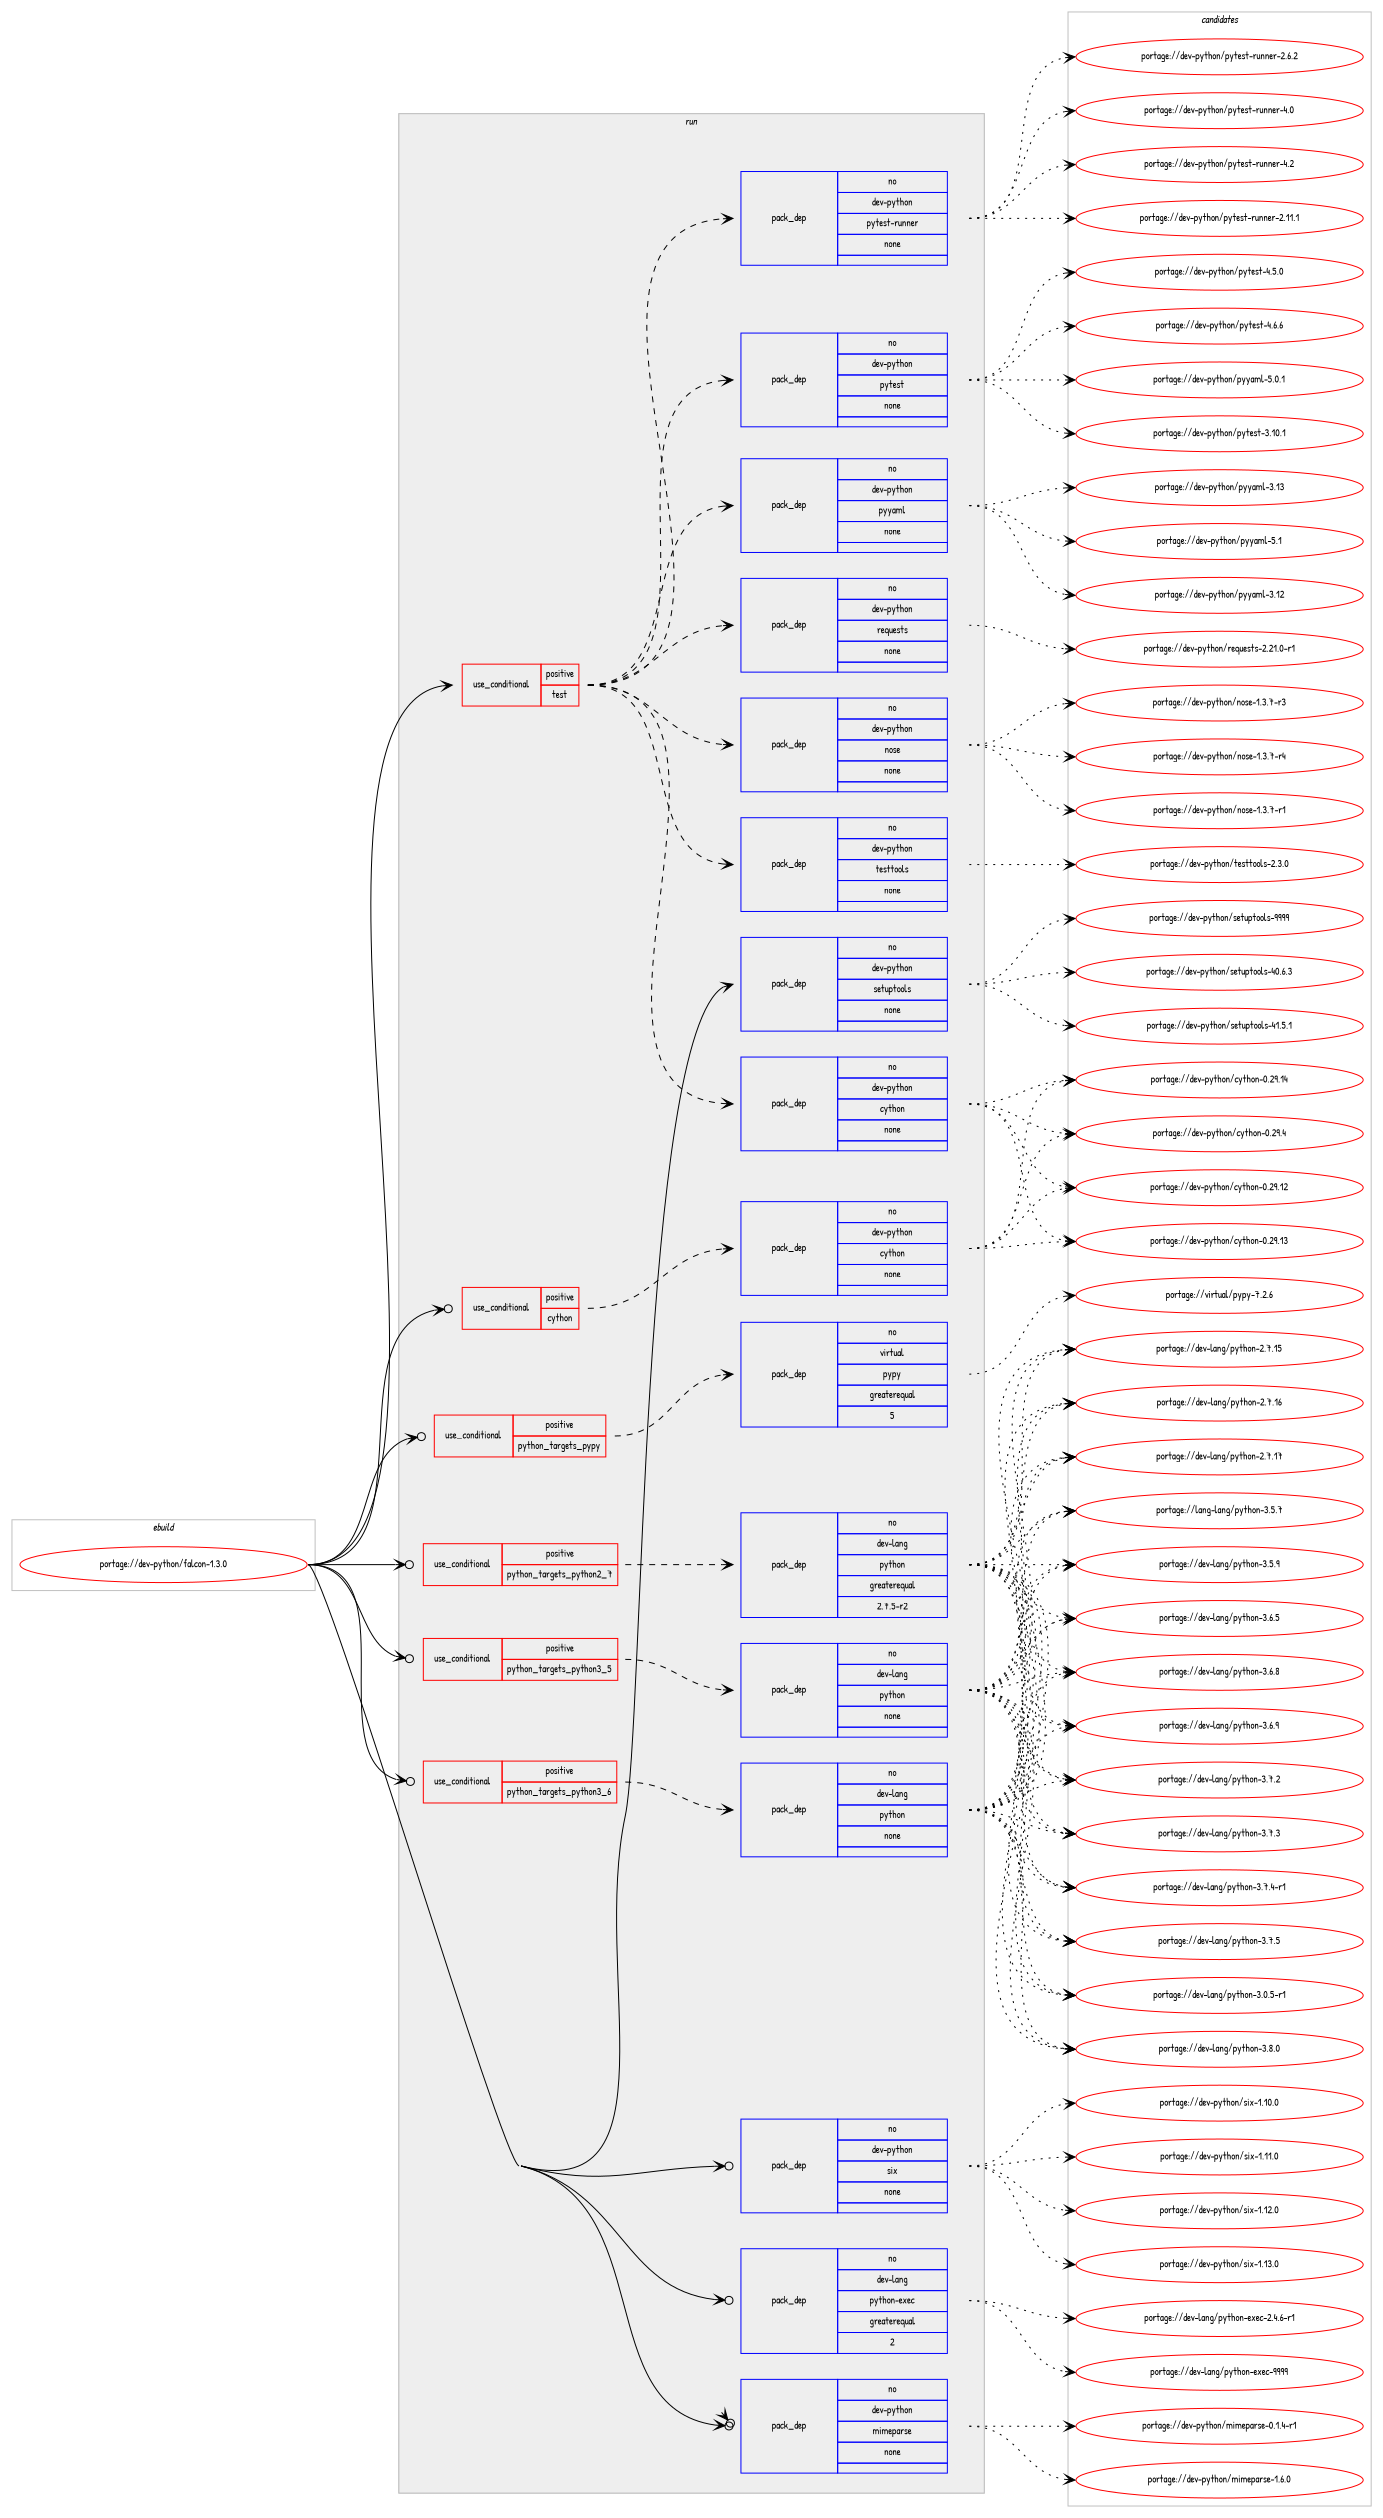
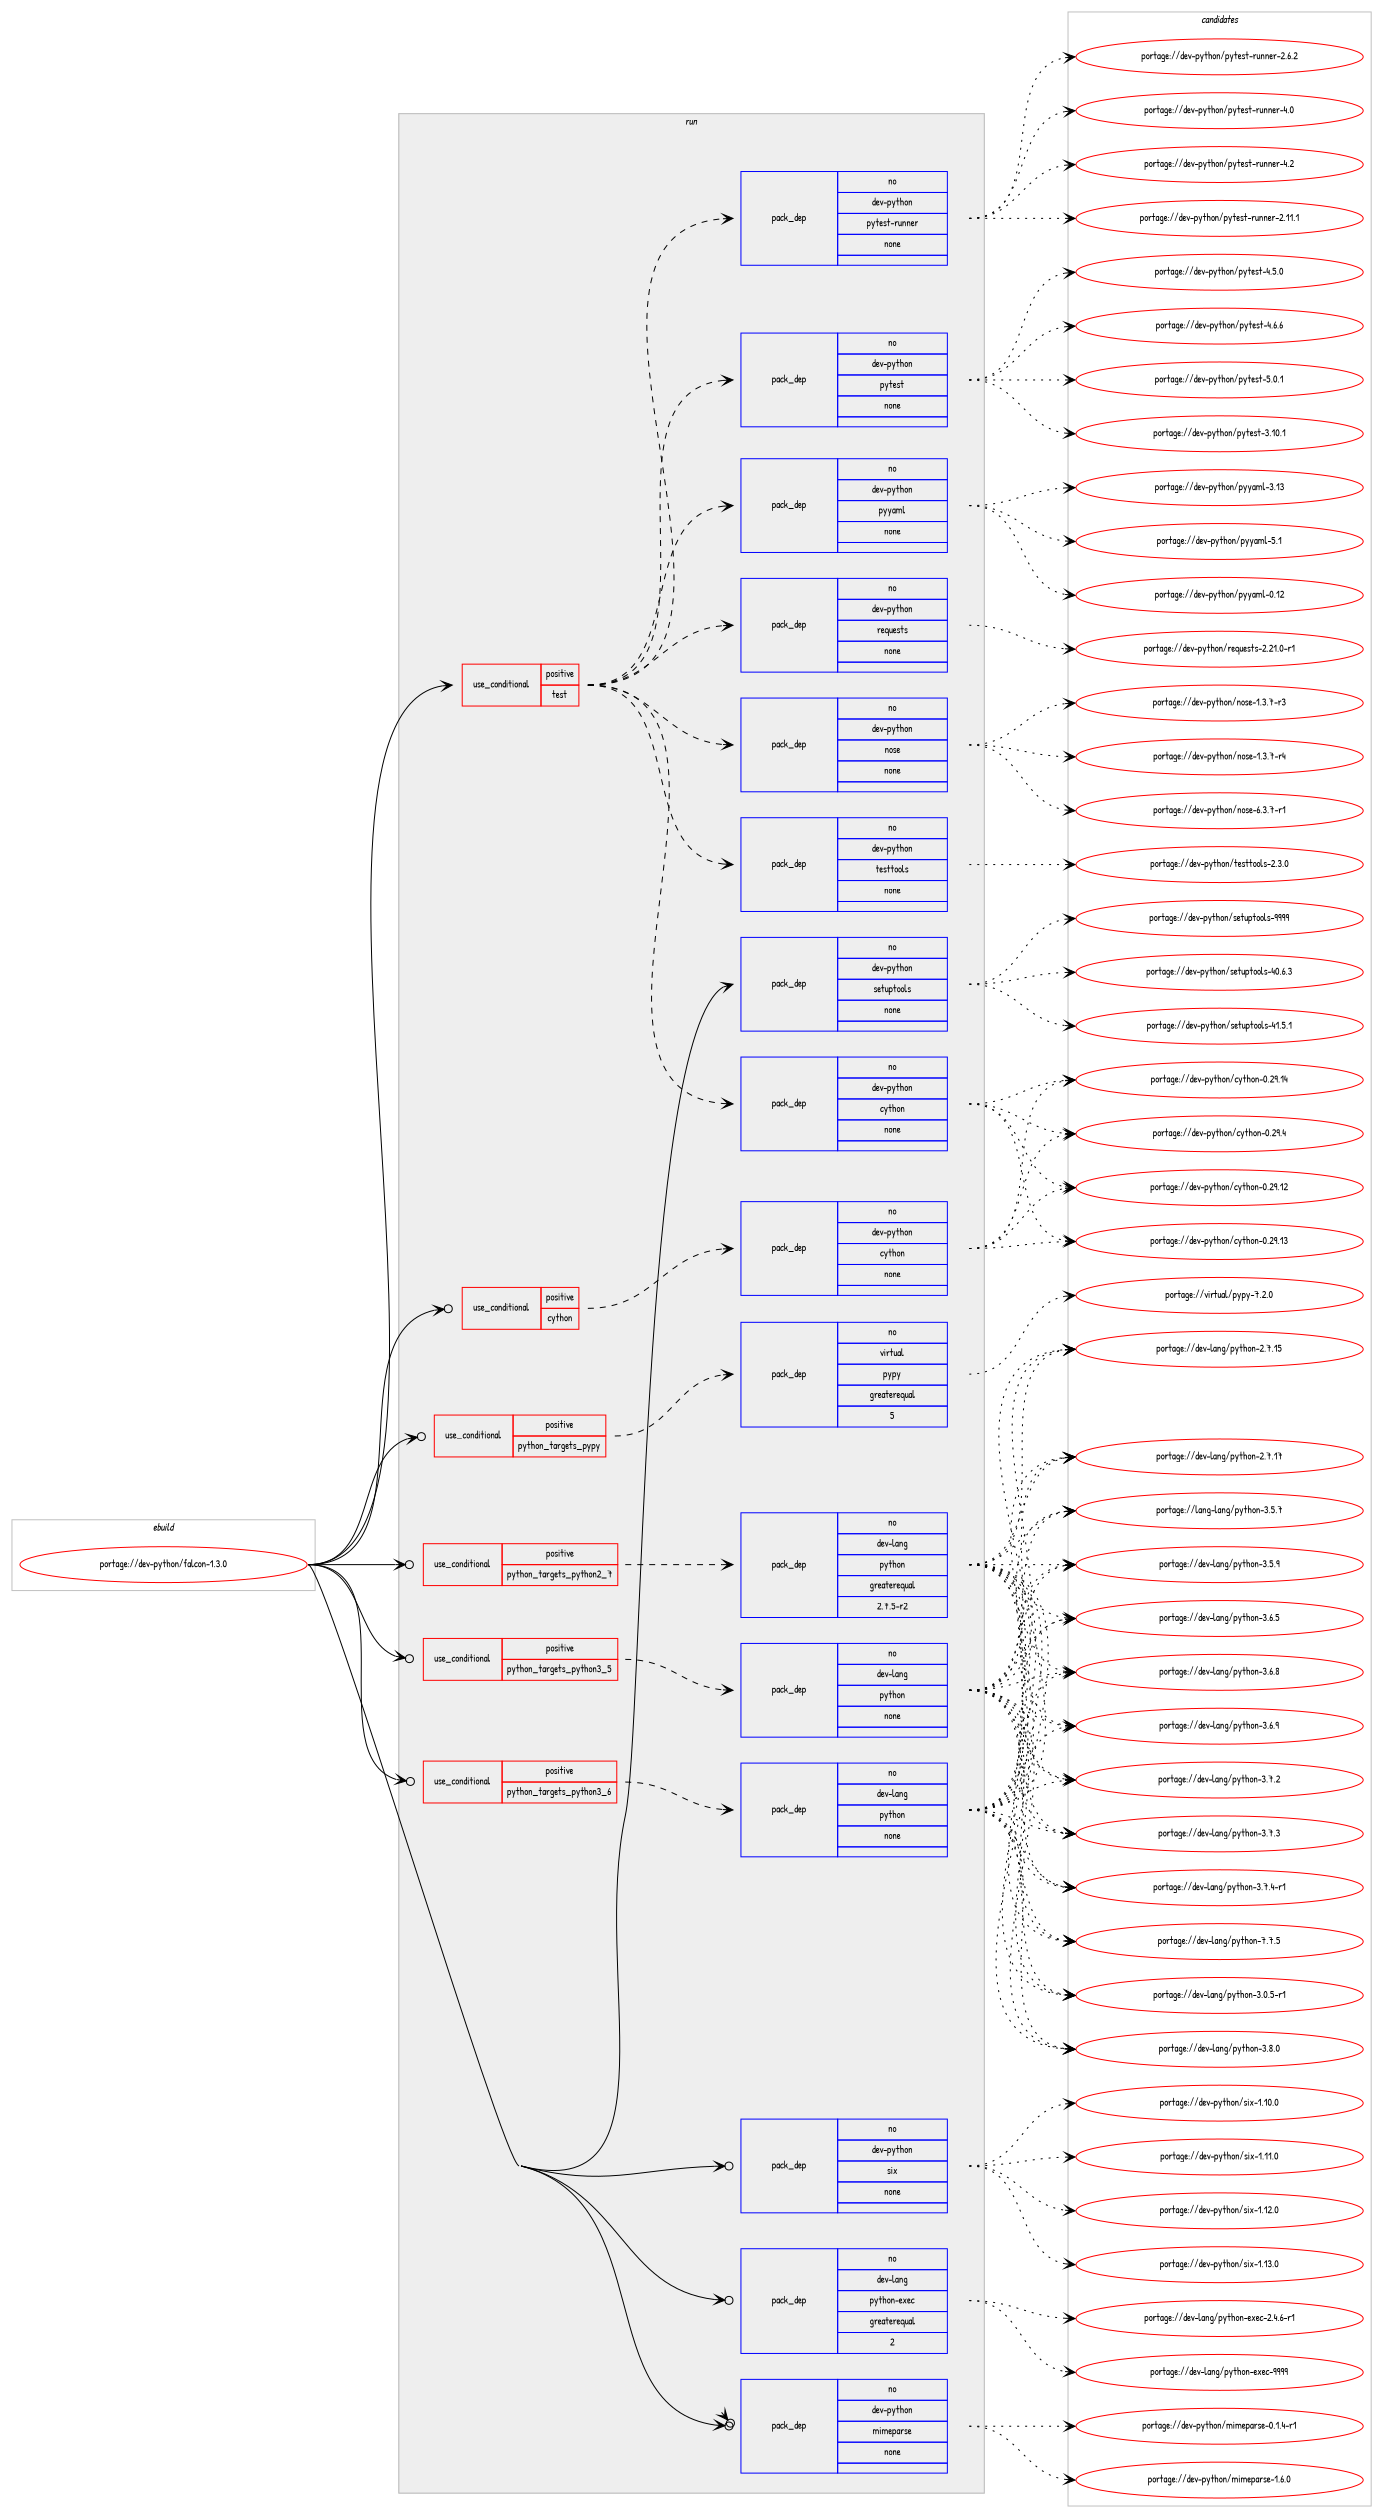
(1220, 380) -> (1220, 380)
(1220, 595) -> (1220, 595)
(1220, 811) -> (1220, 811)
(1220, 1295) -> (1220, 1295)
(1220, 1403) -> none
(1220, 1942) -> (1220, 1942)
